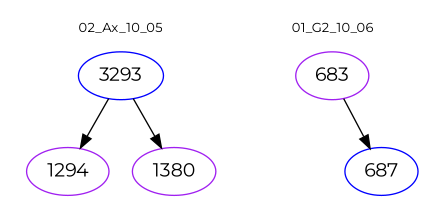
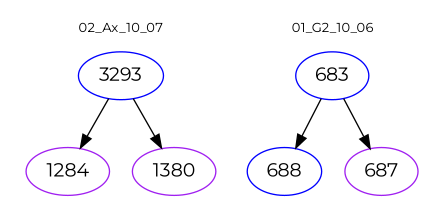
(121, 29) -> (121, 29)
(332, 76) -> (332, 76)
(68, 171) -> (68, 171)
none -> (284, 171)
(381, 171) -> (381, 171)
